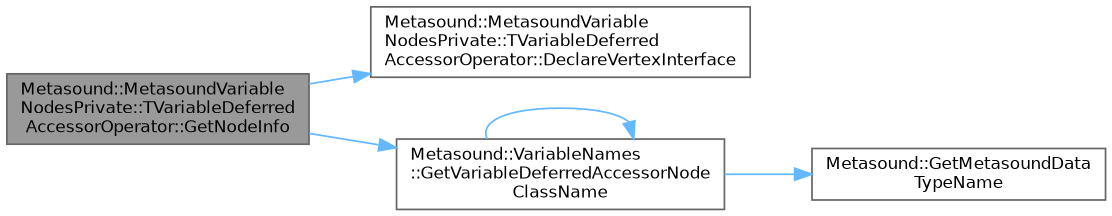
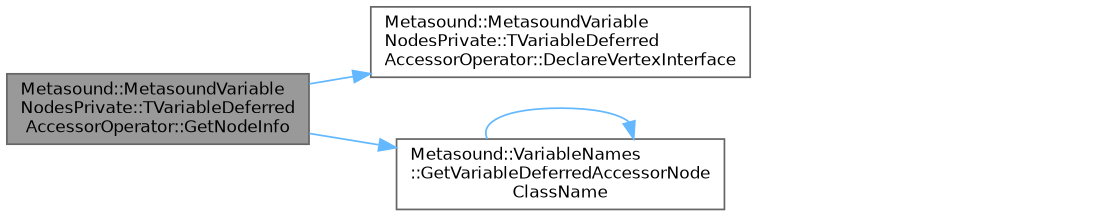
(959, 174) -> none
